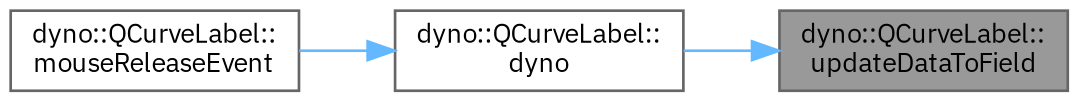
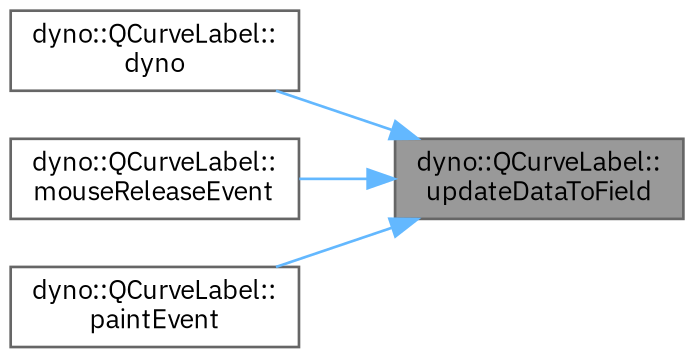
(333, 51) -> (333, 179)
none -> (155, 307)
